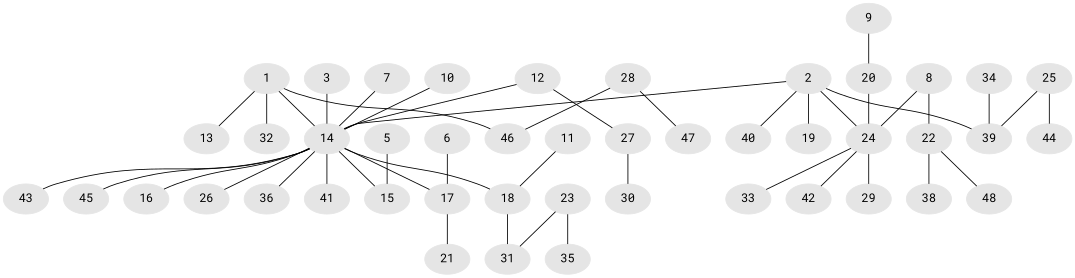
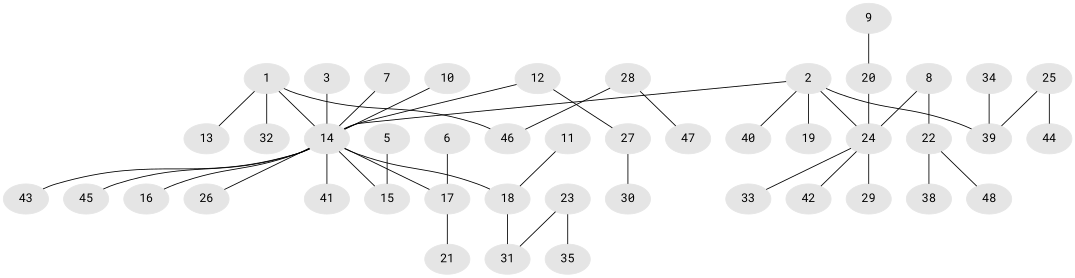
(267, 199) -> none
